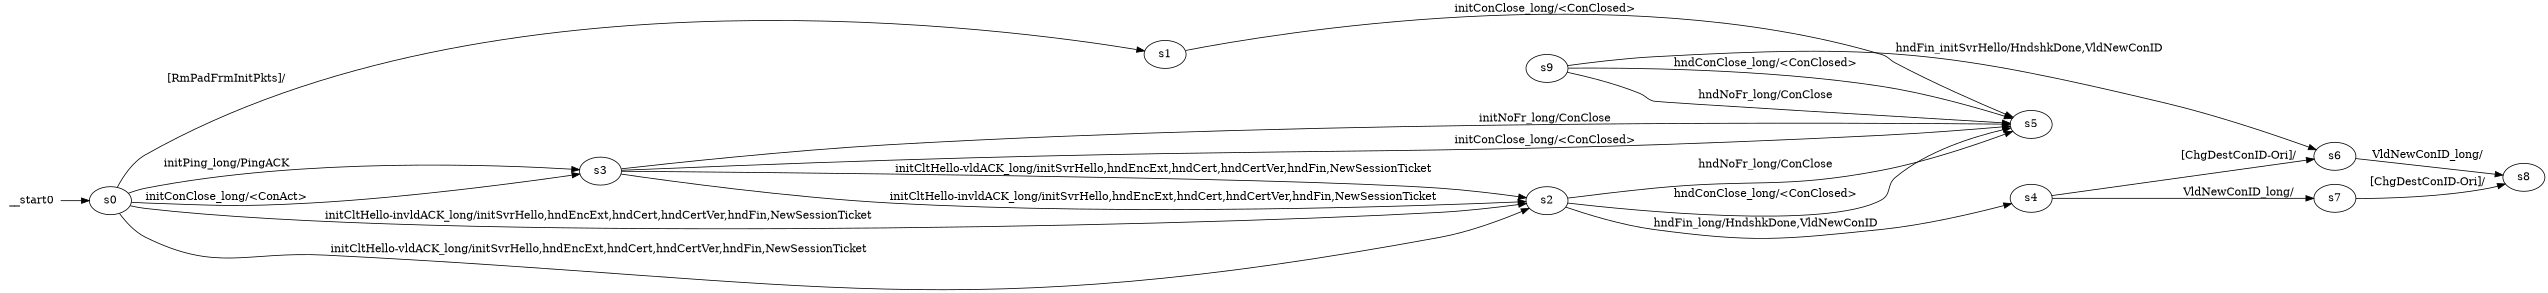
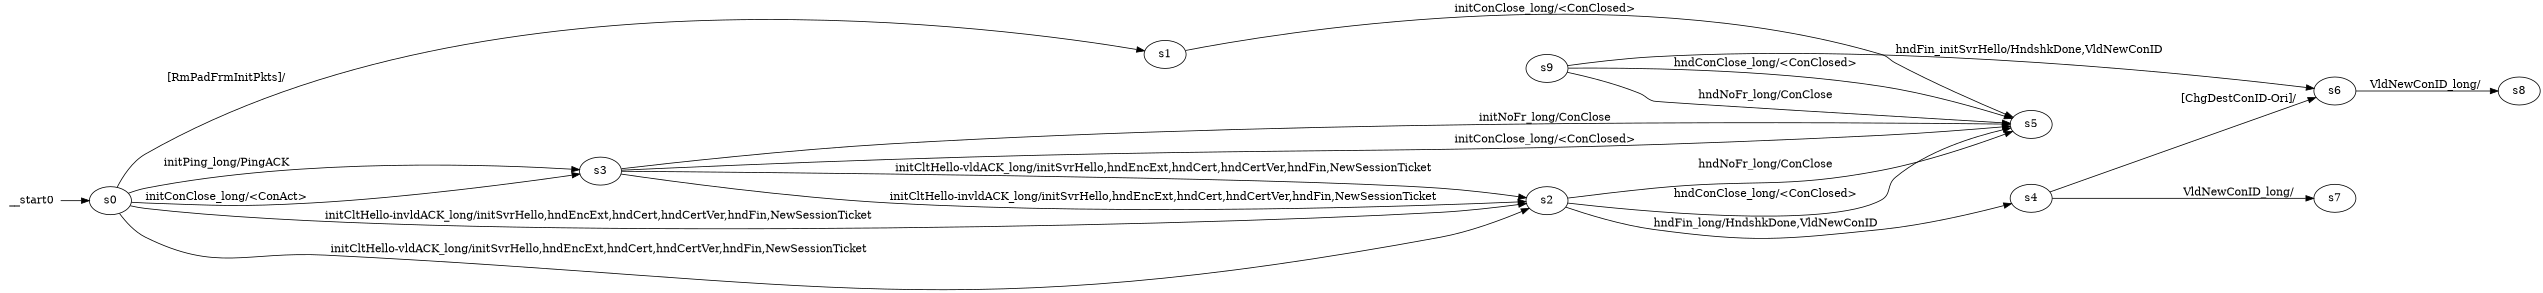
(2427, 196) -> none
